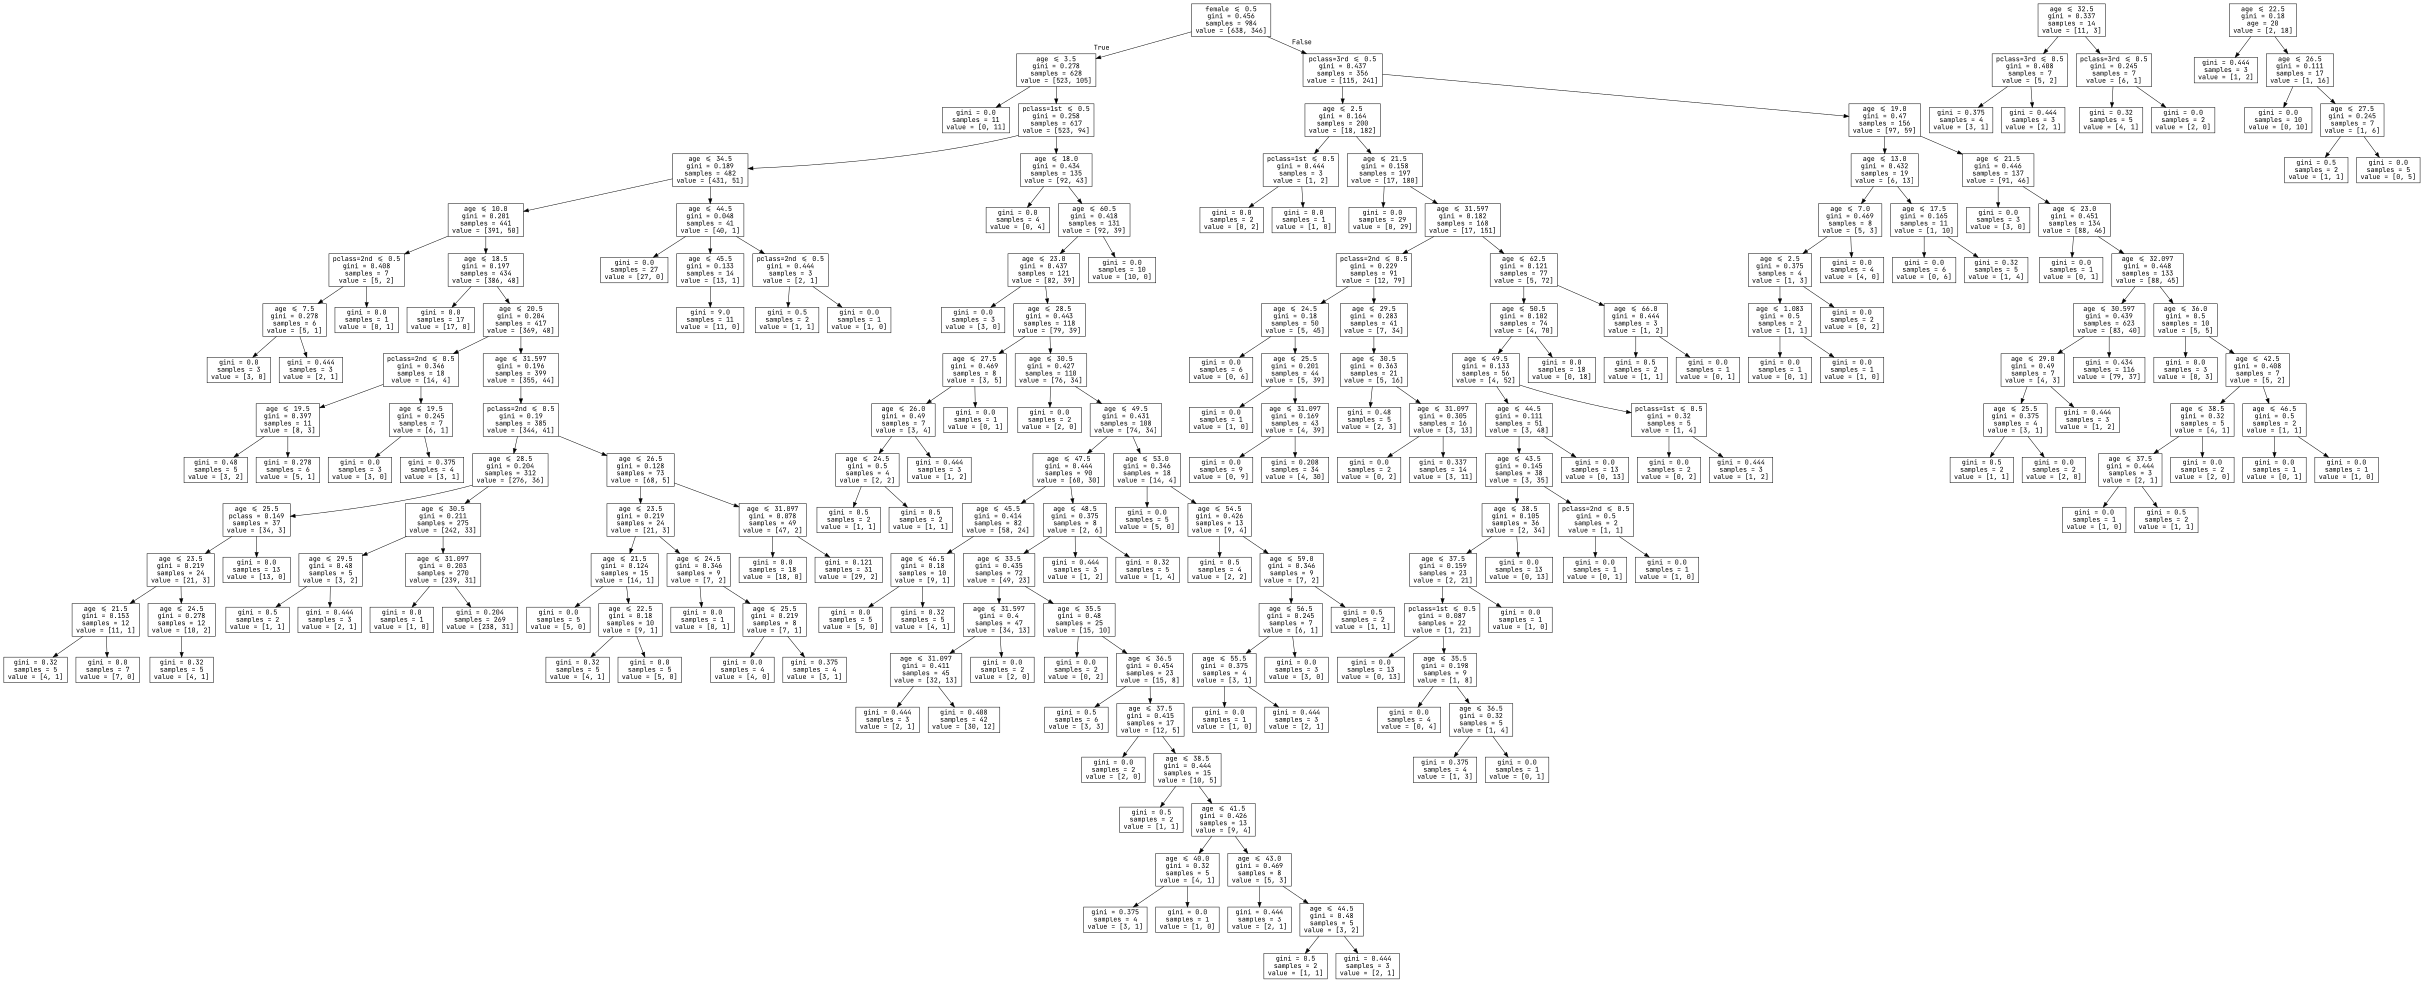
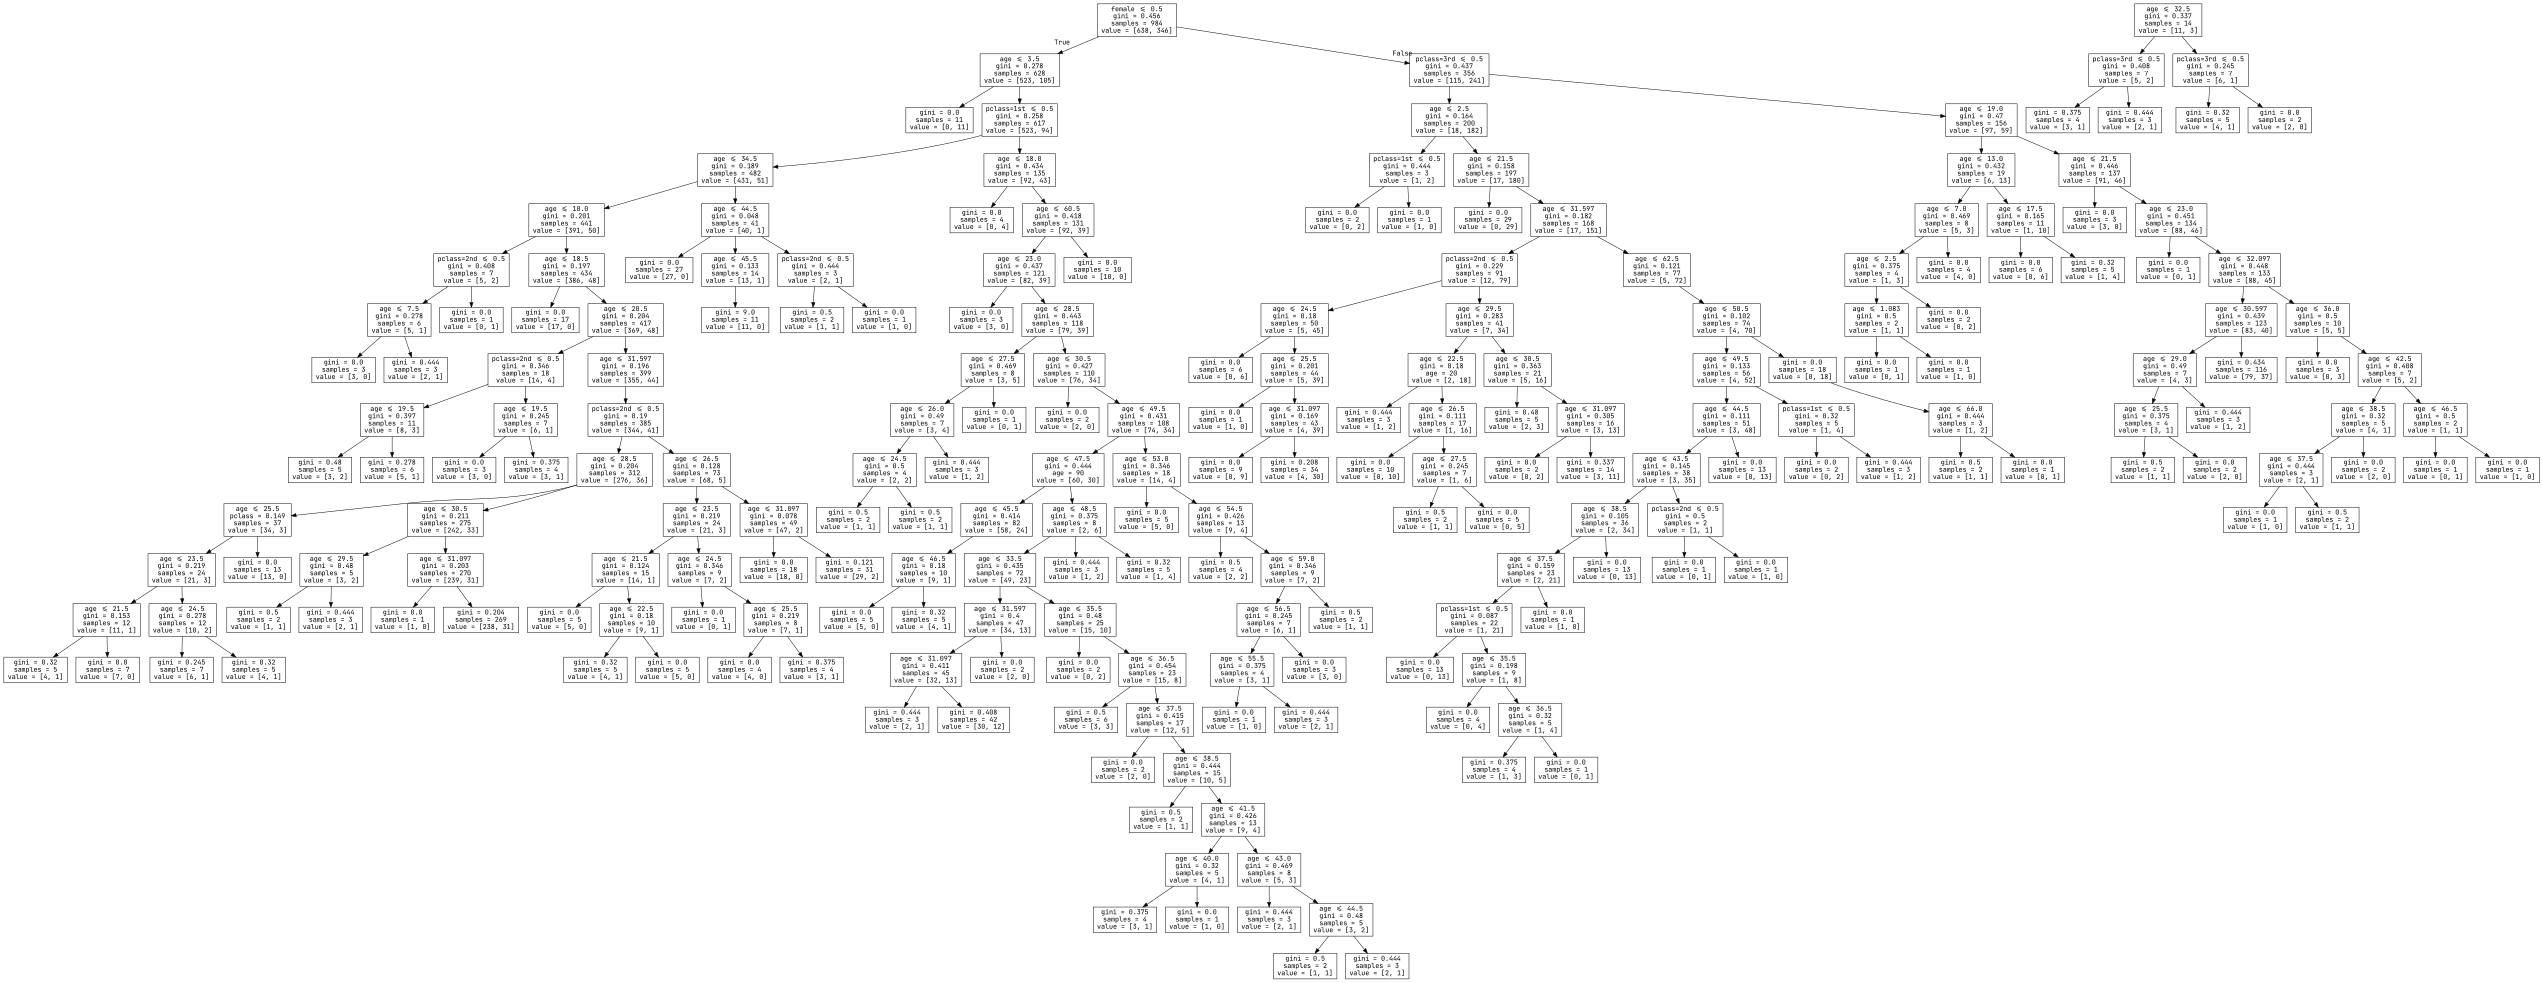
(1579, 295) -> (1877, 398)
(2109, 320) -> (2241, 320)
none -> (1462, 343)
(1069, 470) -> (1068, 470)
none -> (182, 670)
